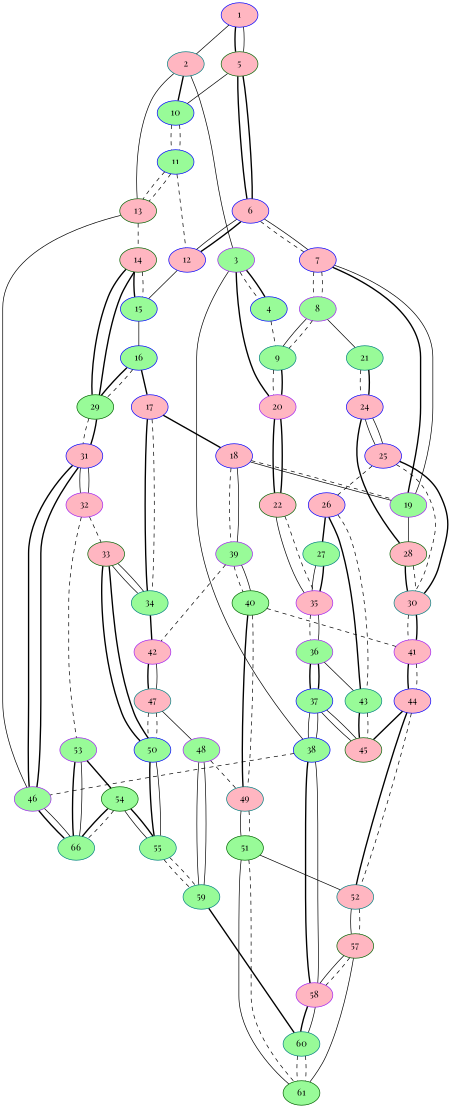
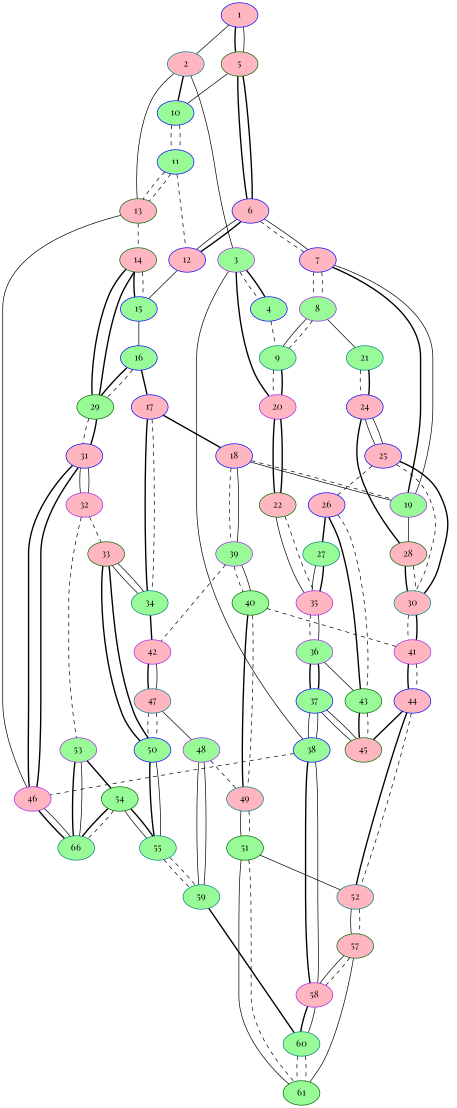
(363, 701) -> (363, 701)
(33, 799) -> (33, 799)
